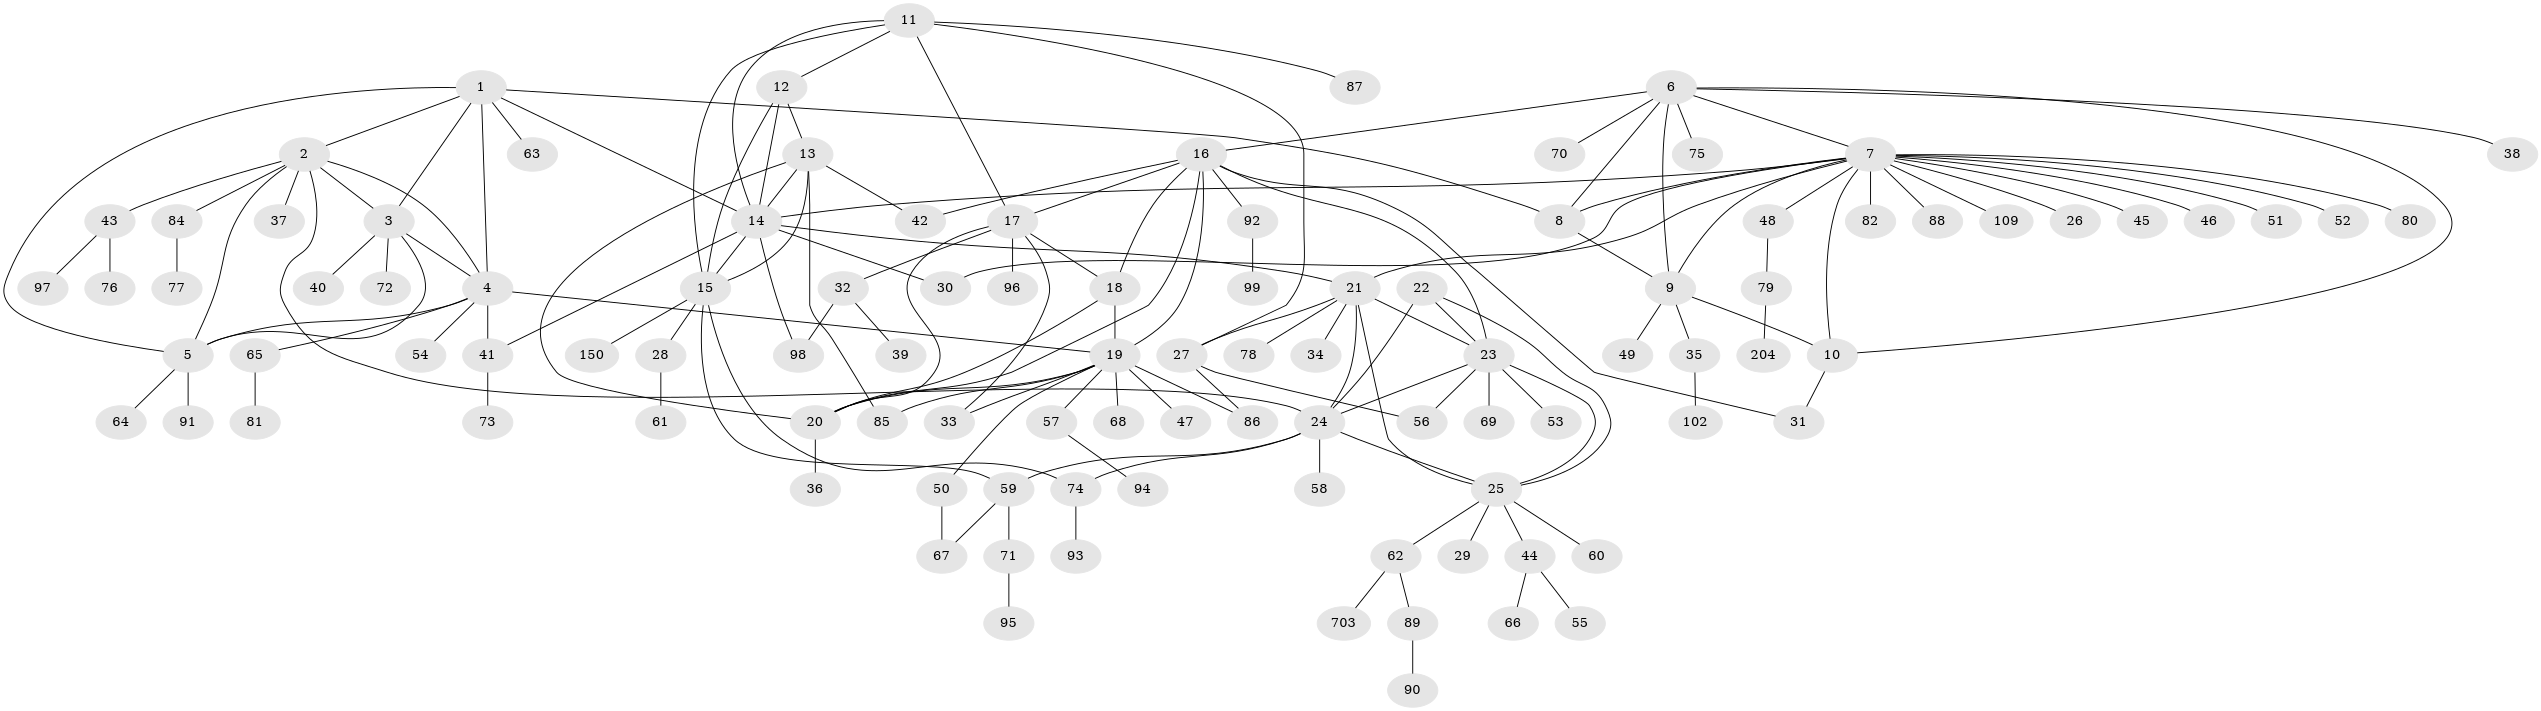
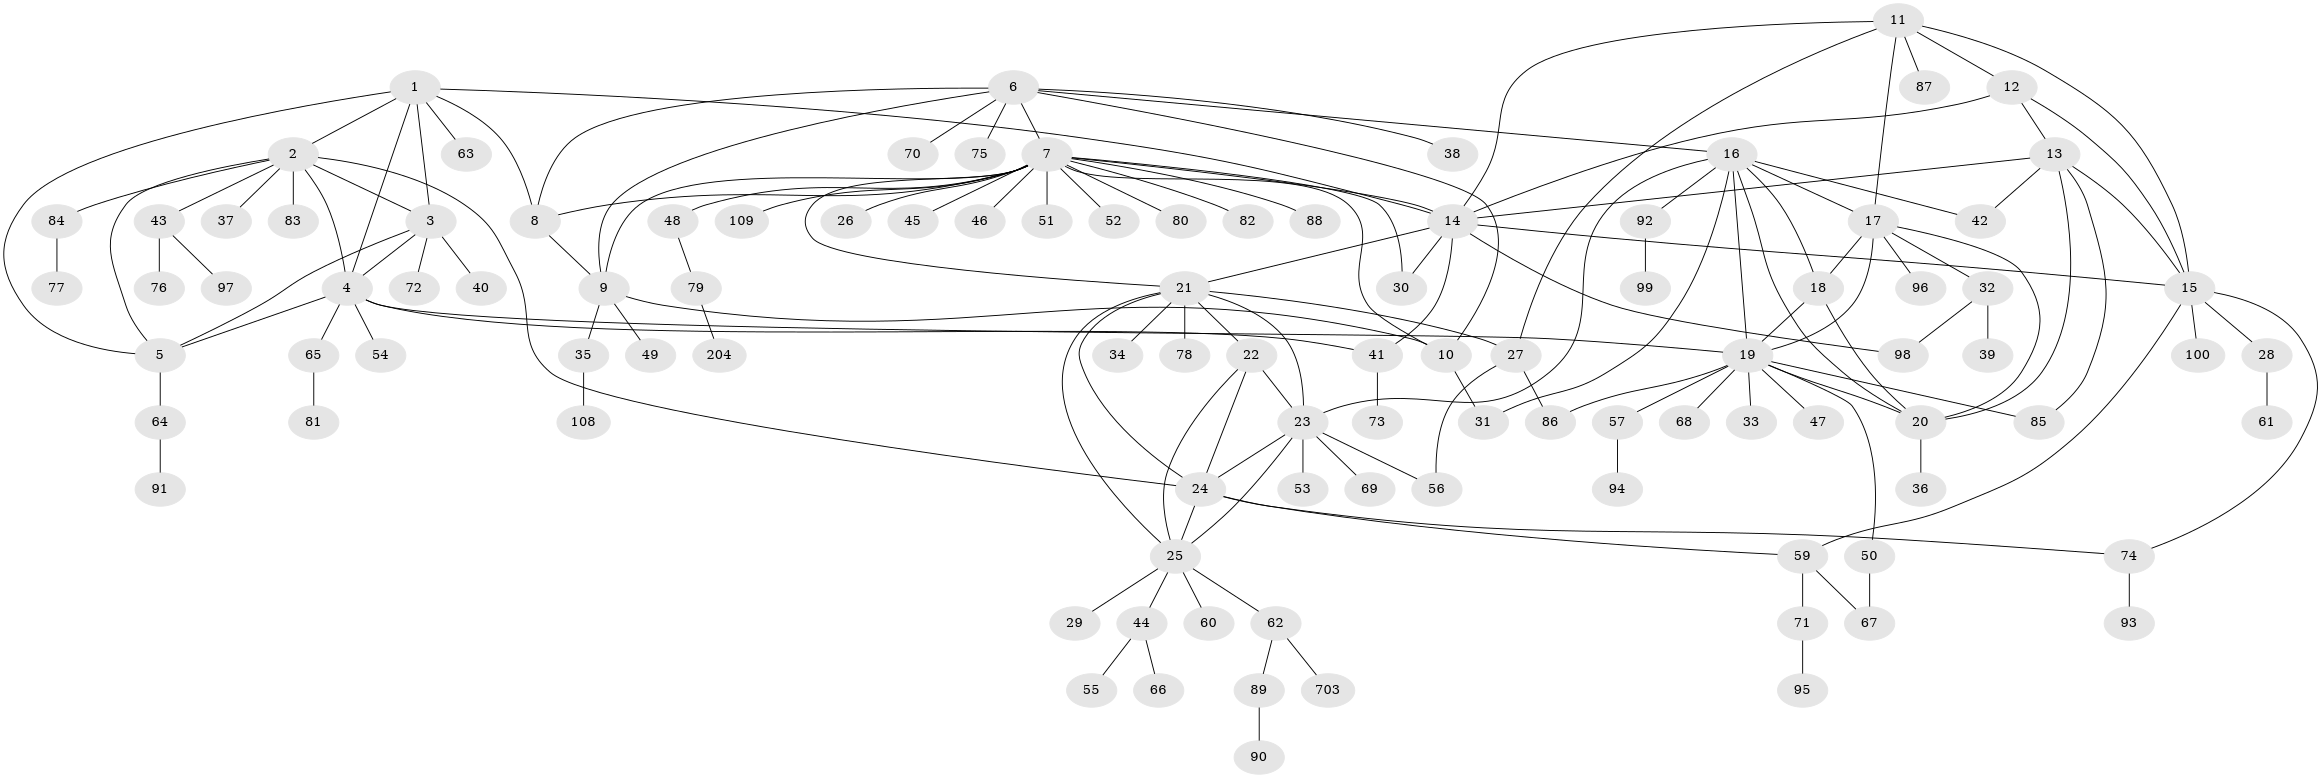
none -> (293, 221)
none -> (1218, 322)
(1034, 331) -> (1844, 313)
(592, 355) -> (2198, 355)
(188, 389) -> (160, 456)
(1696, 422) -> (584, 422)
(1320, 489) -> none
